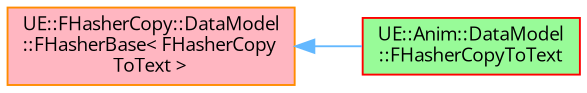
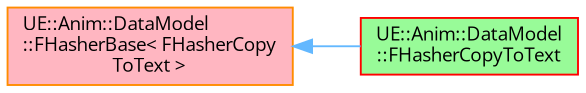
(151, 46) -> (150, 46)
